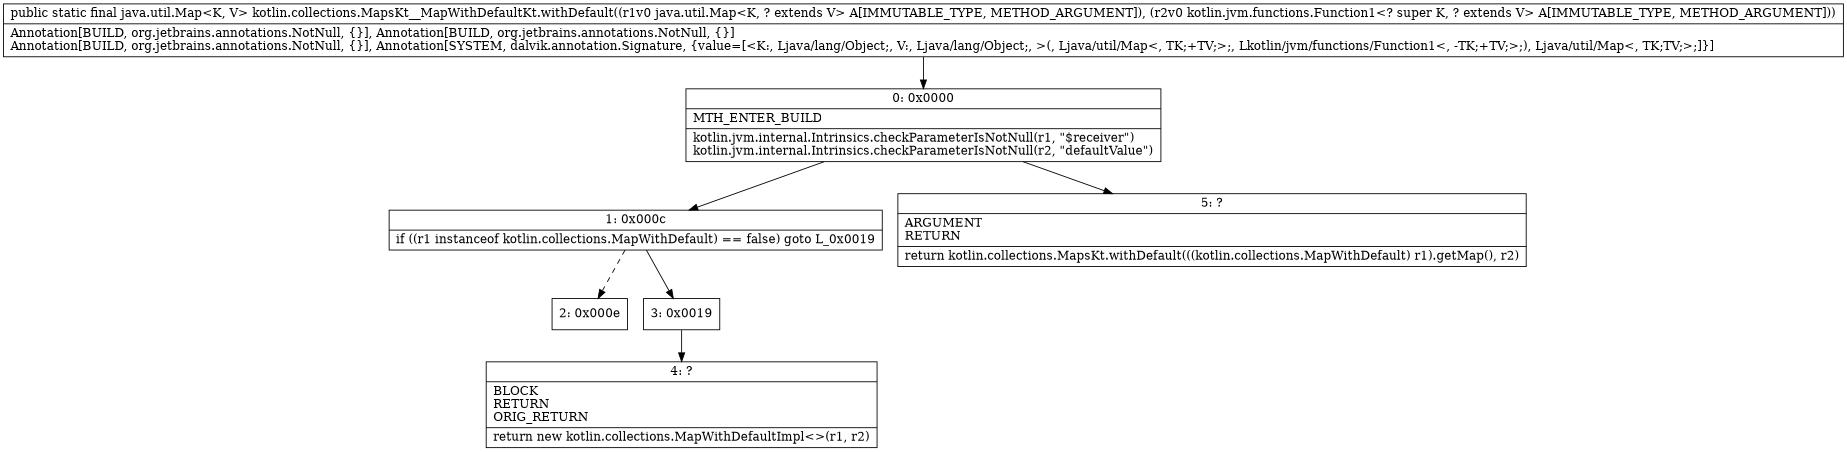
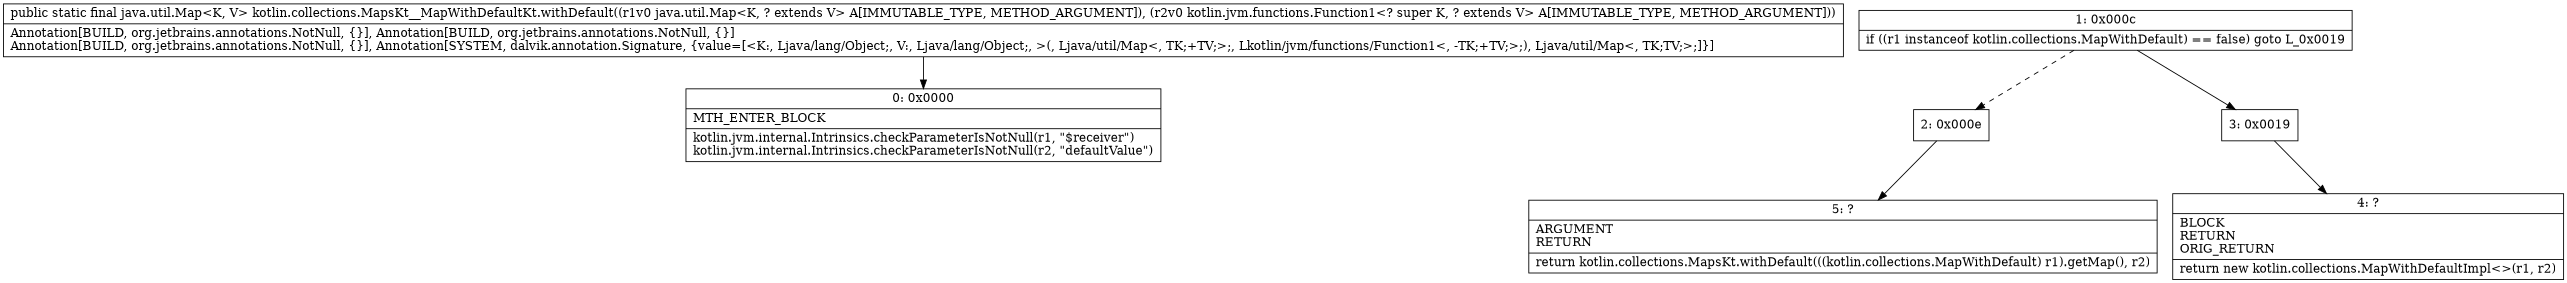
(758, 118) -> (760, 118)
(1064, 176) -> (1911, 167)
(761, 184) -> none
